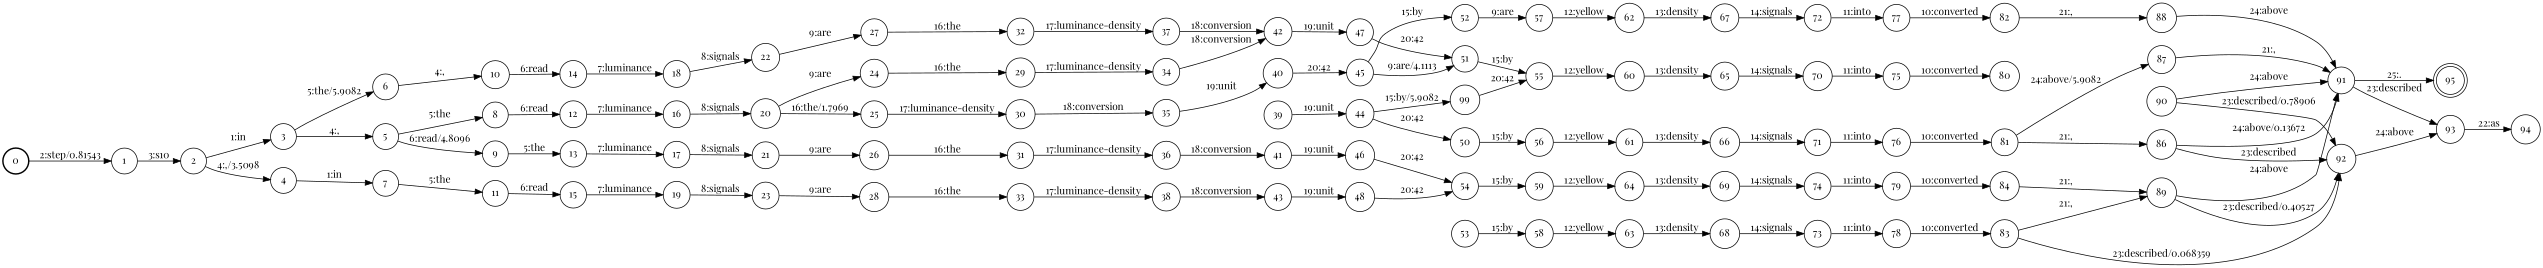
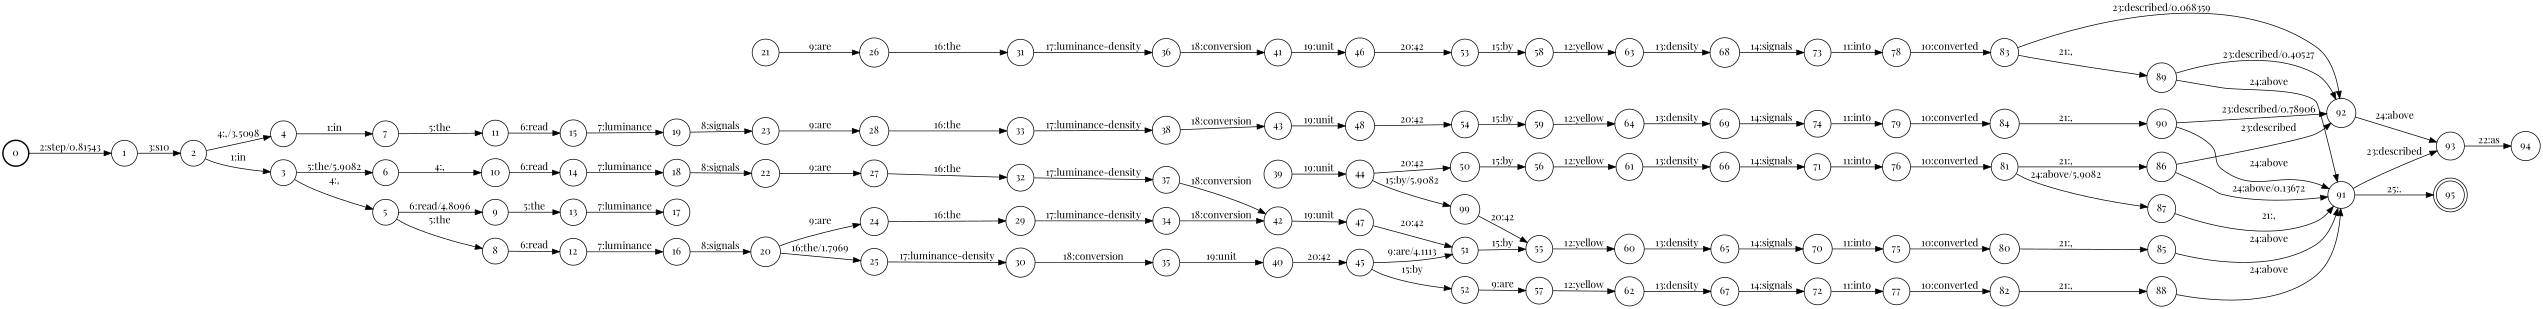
(717, 155) -> none
(1409, 170) -> (1409, 53)
(2079, 189) -> (2079, 124)
none -> (2162, 250)
